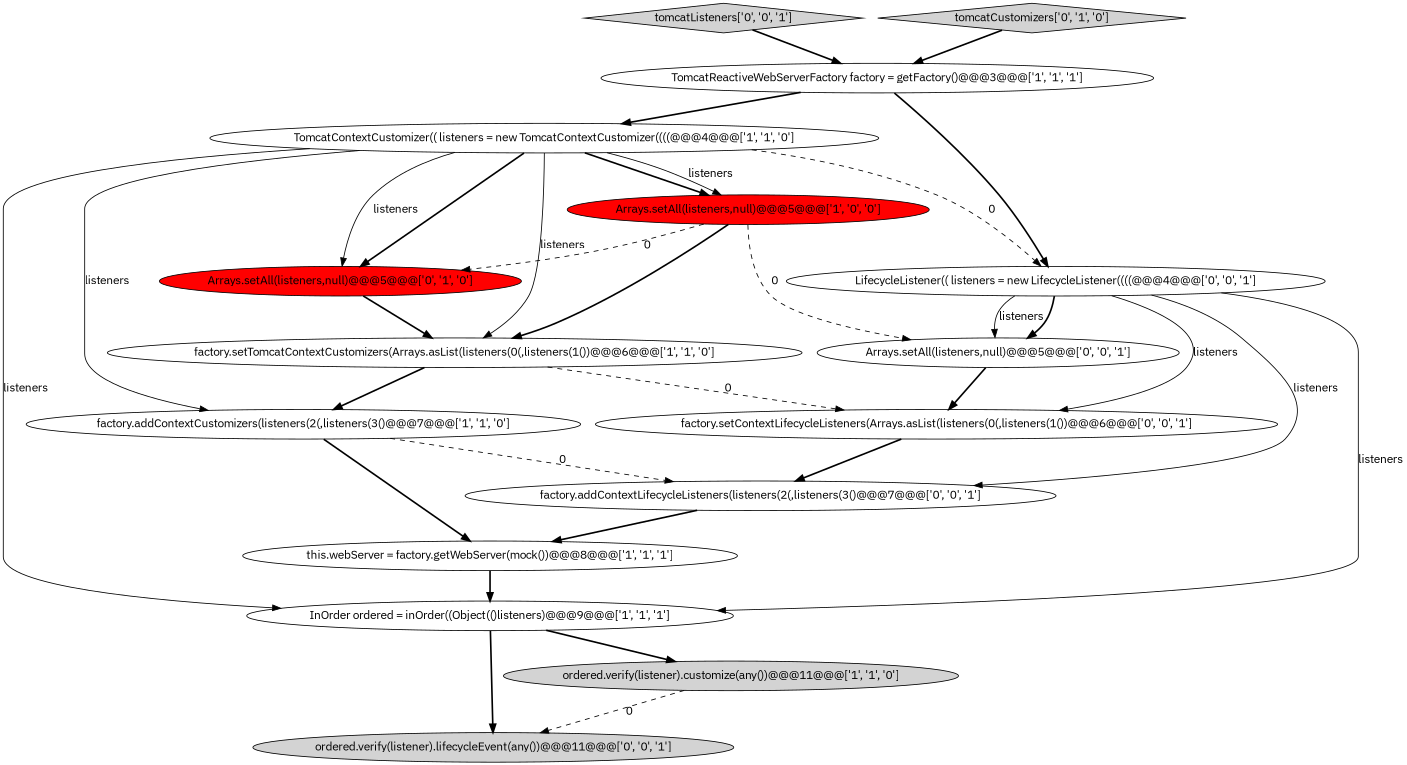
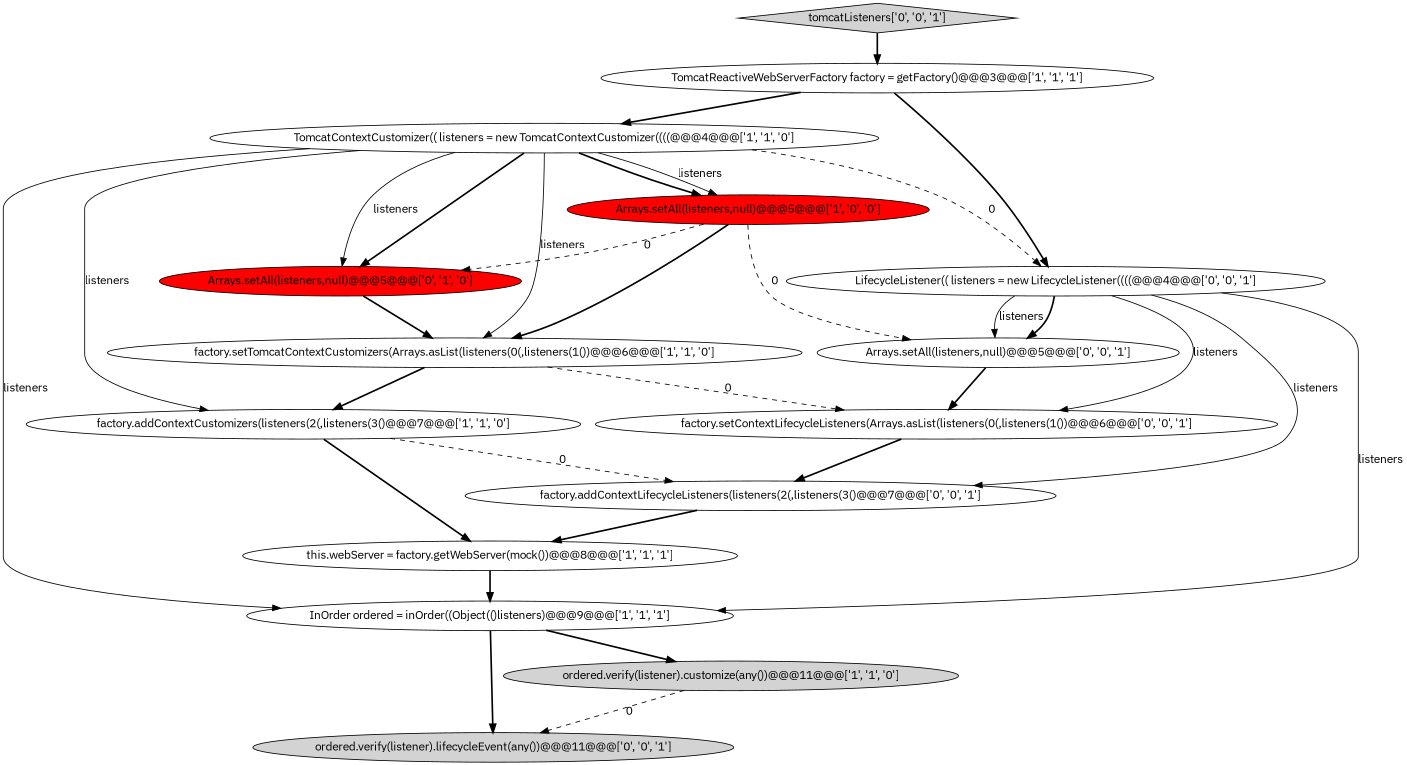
(1032, 18) -> none
